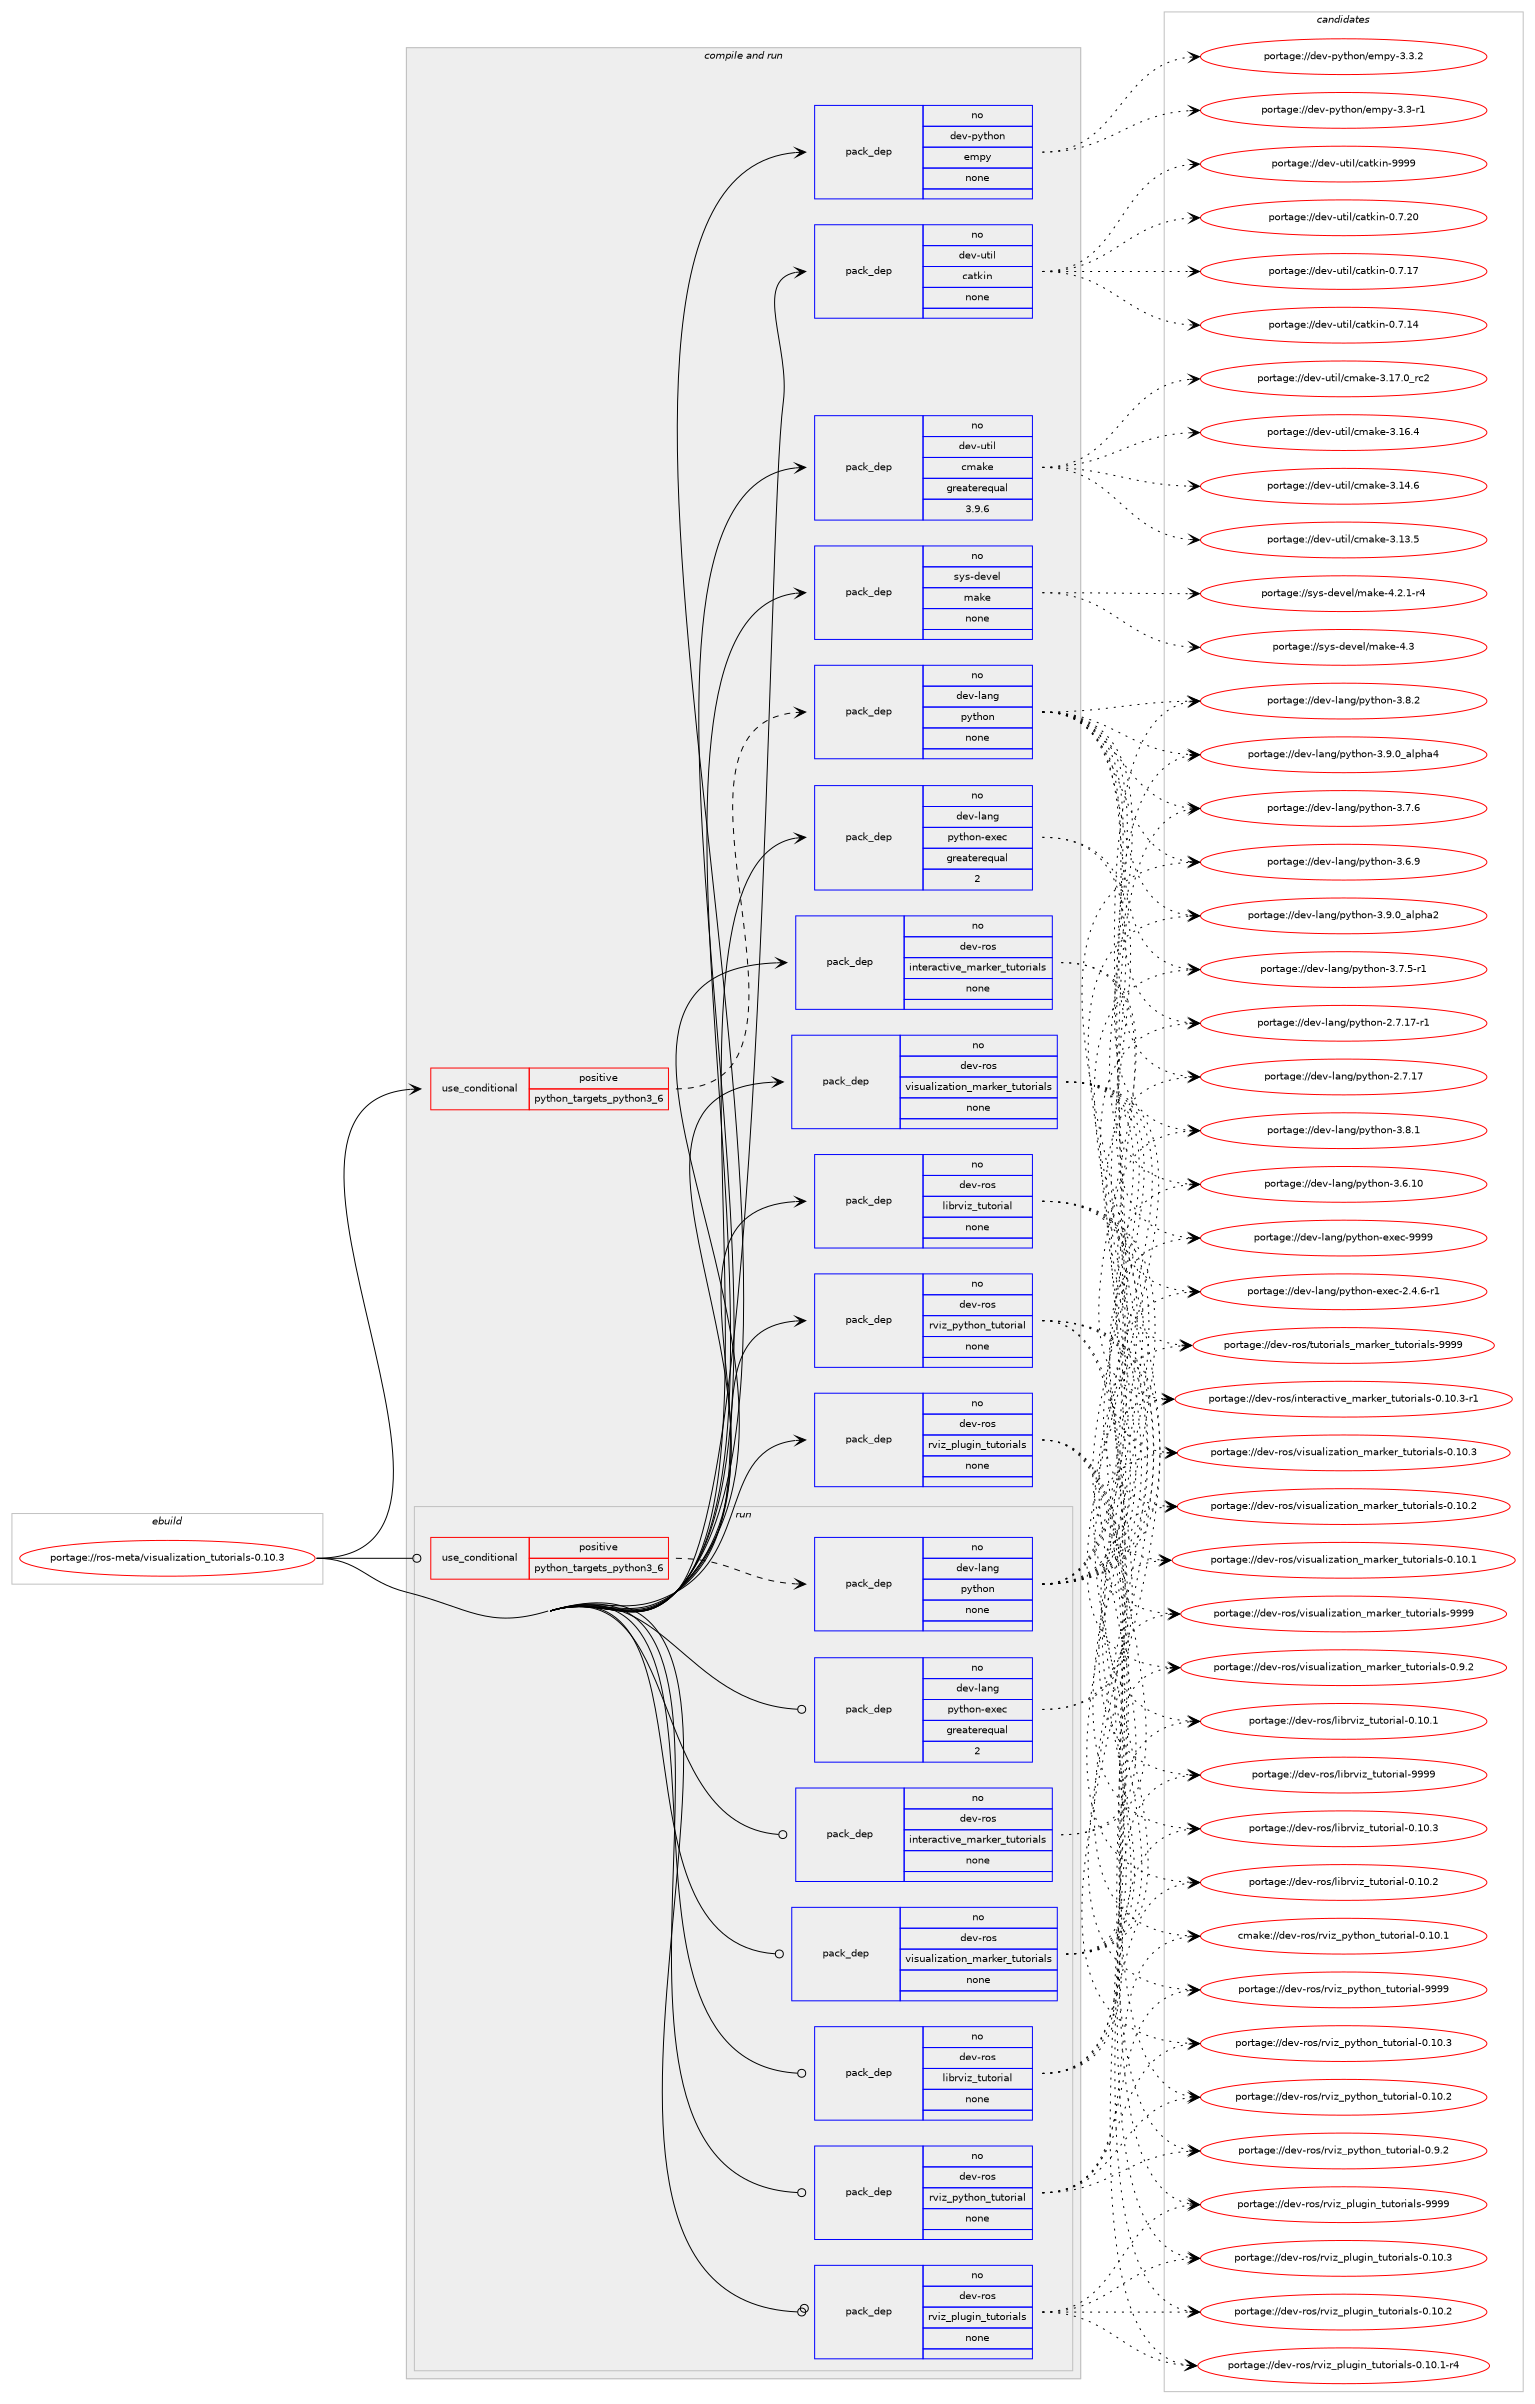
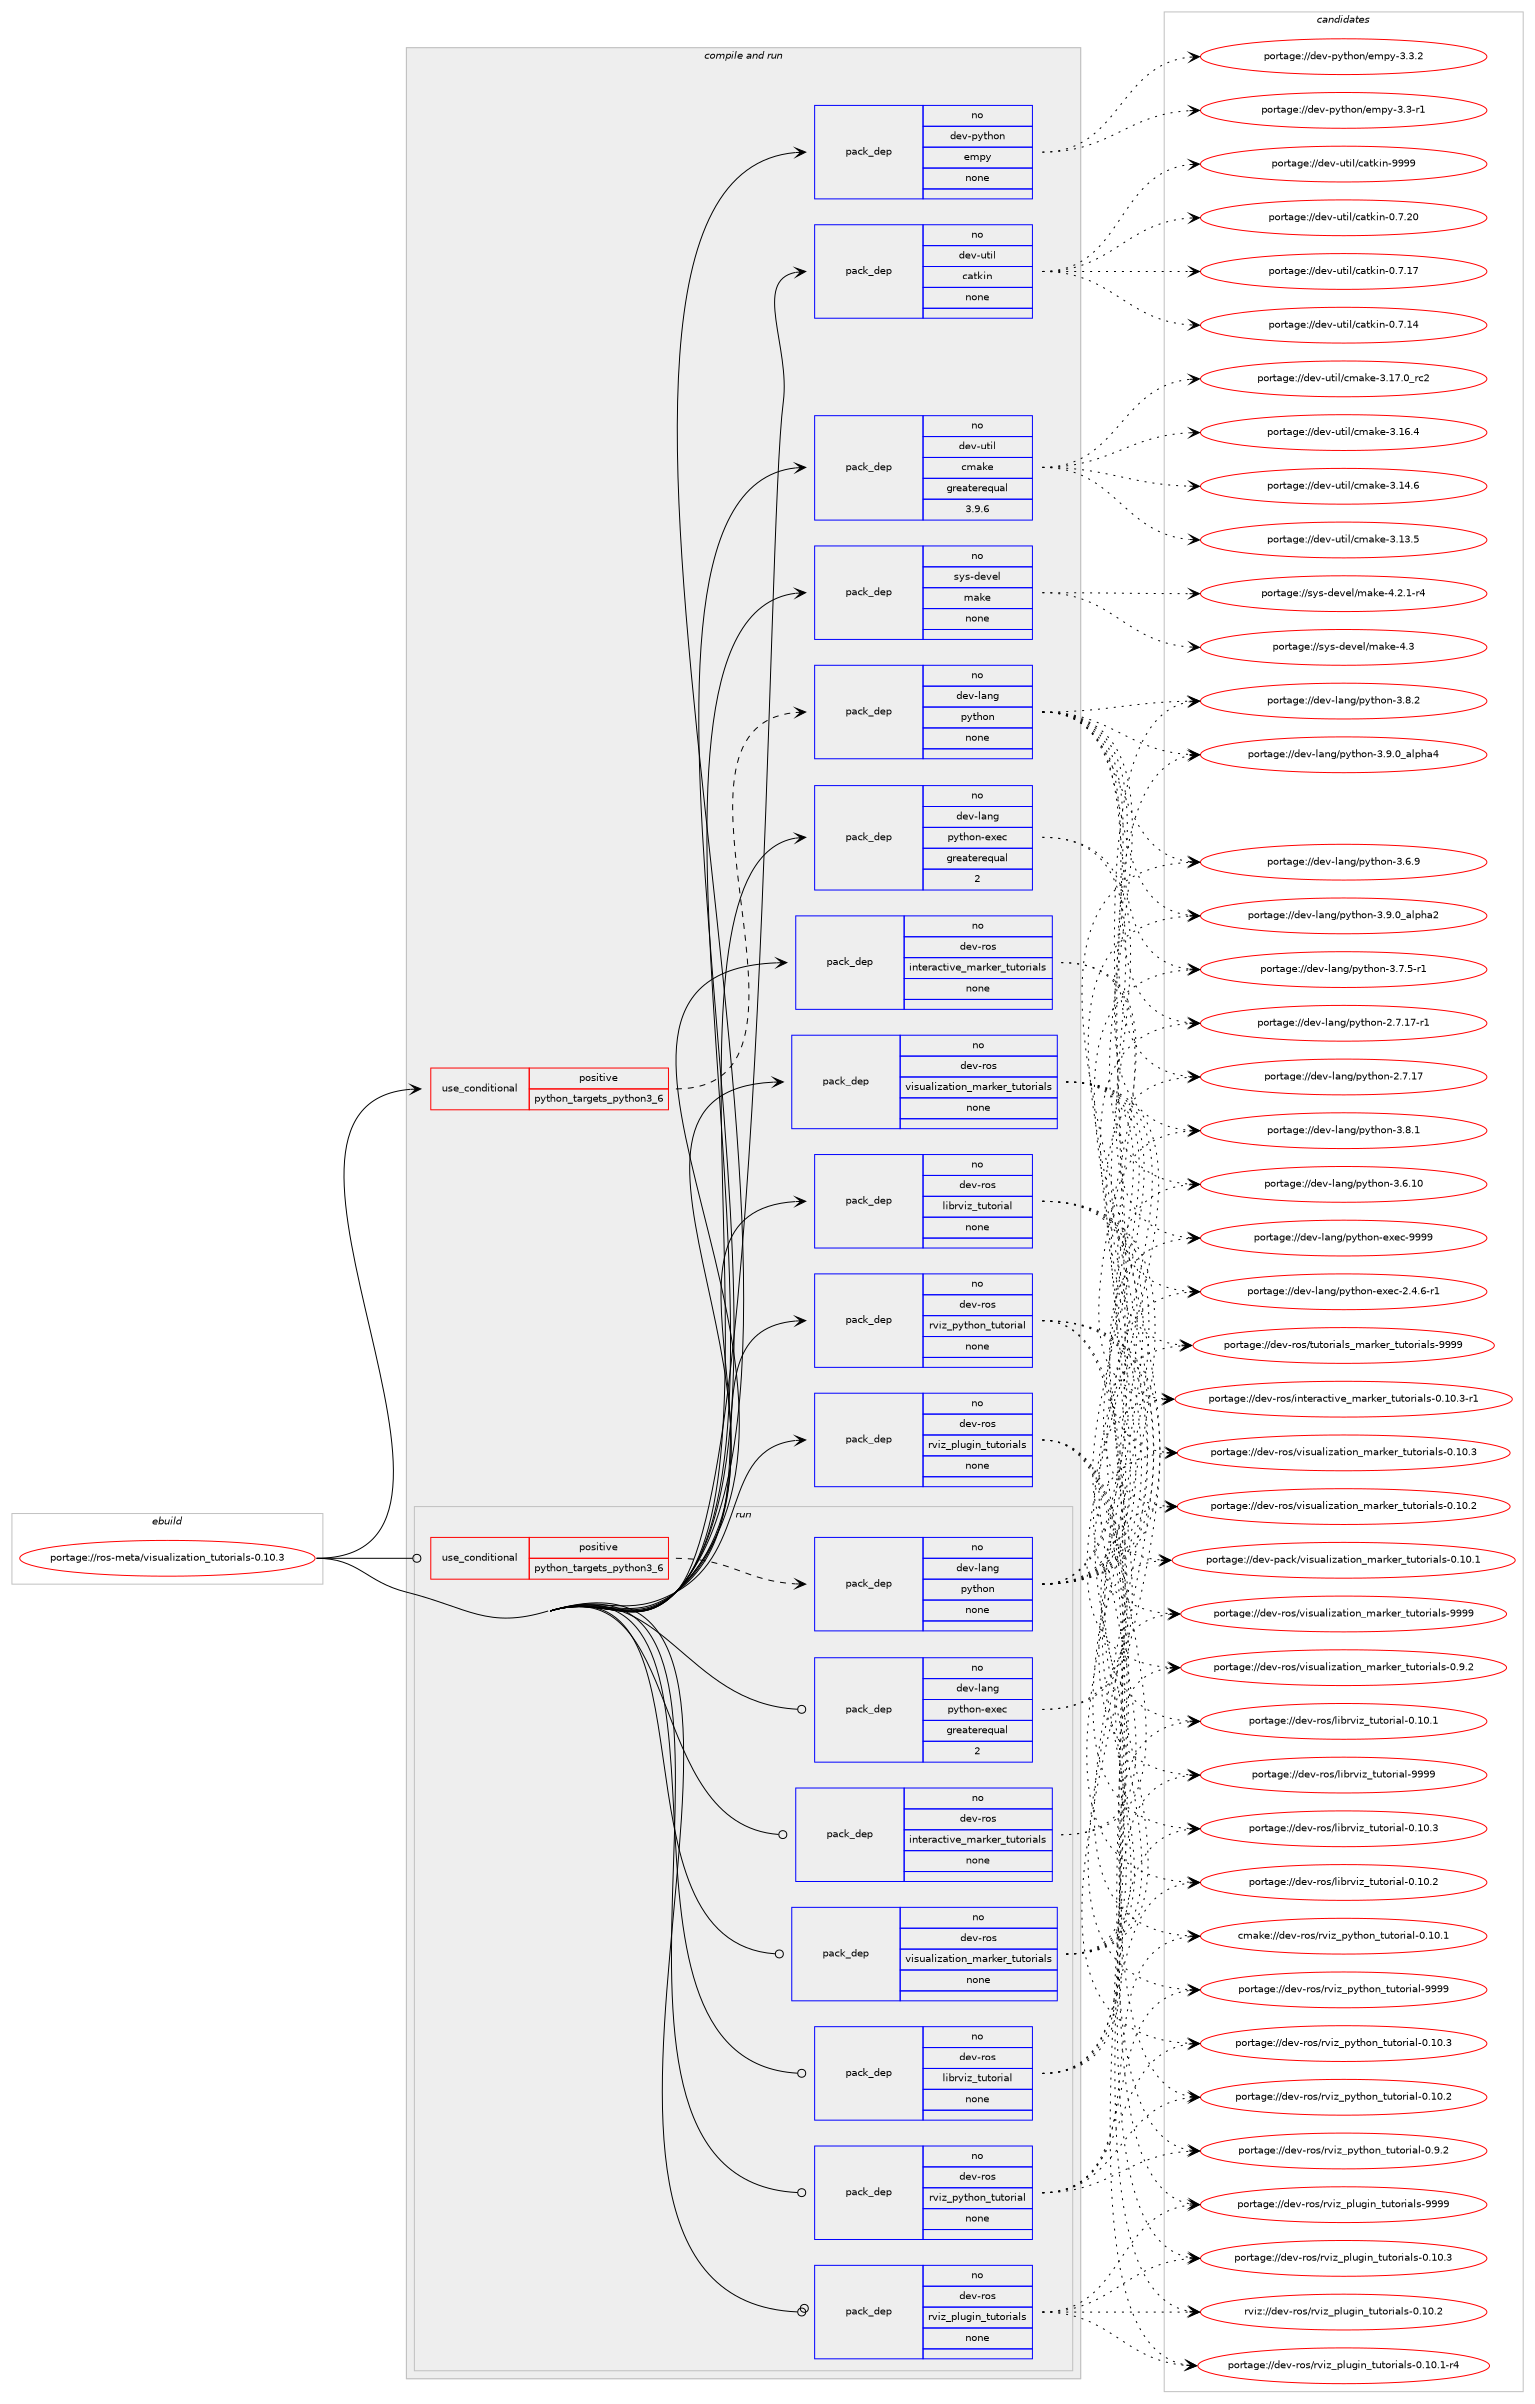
(1344, 808) -> none
(1344, 1560) -> (1344, 1560)
(1344, 2312) -> (1344, 2312)
